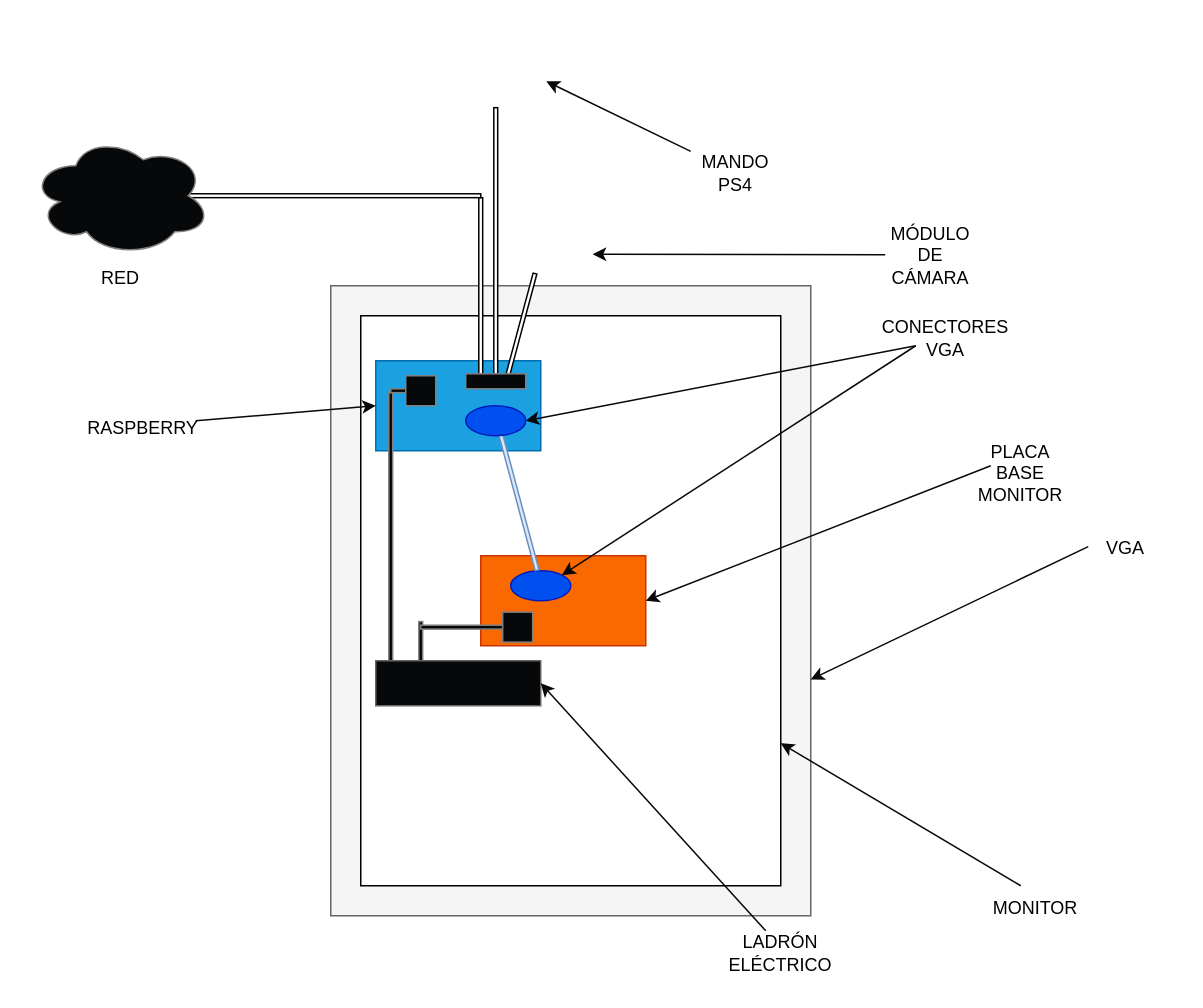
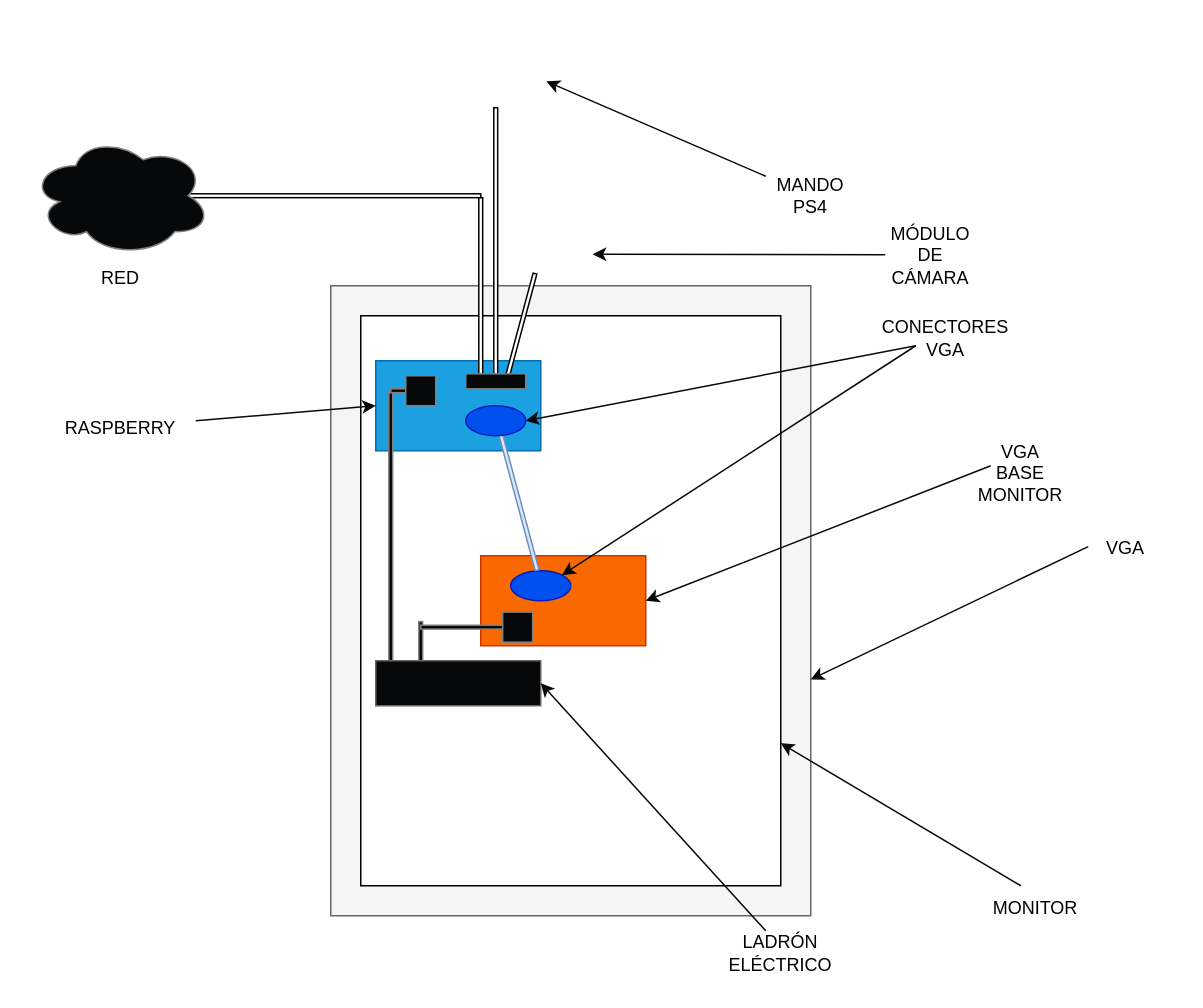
(736, 173) -> (811, 196)
(143, 428) -> (121, 428)
(1021, 473) -> (1021, 473)
